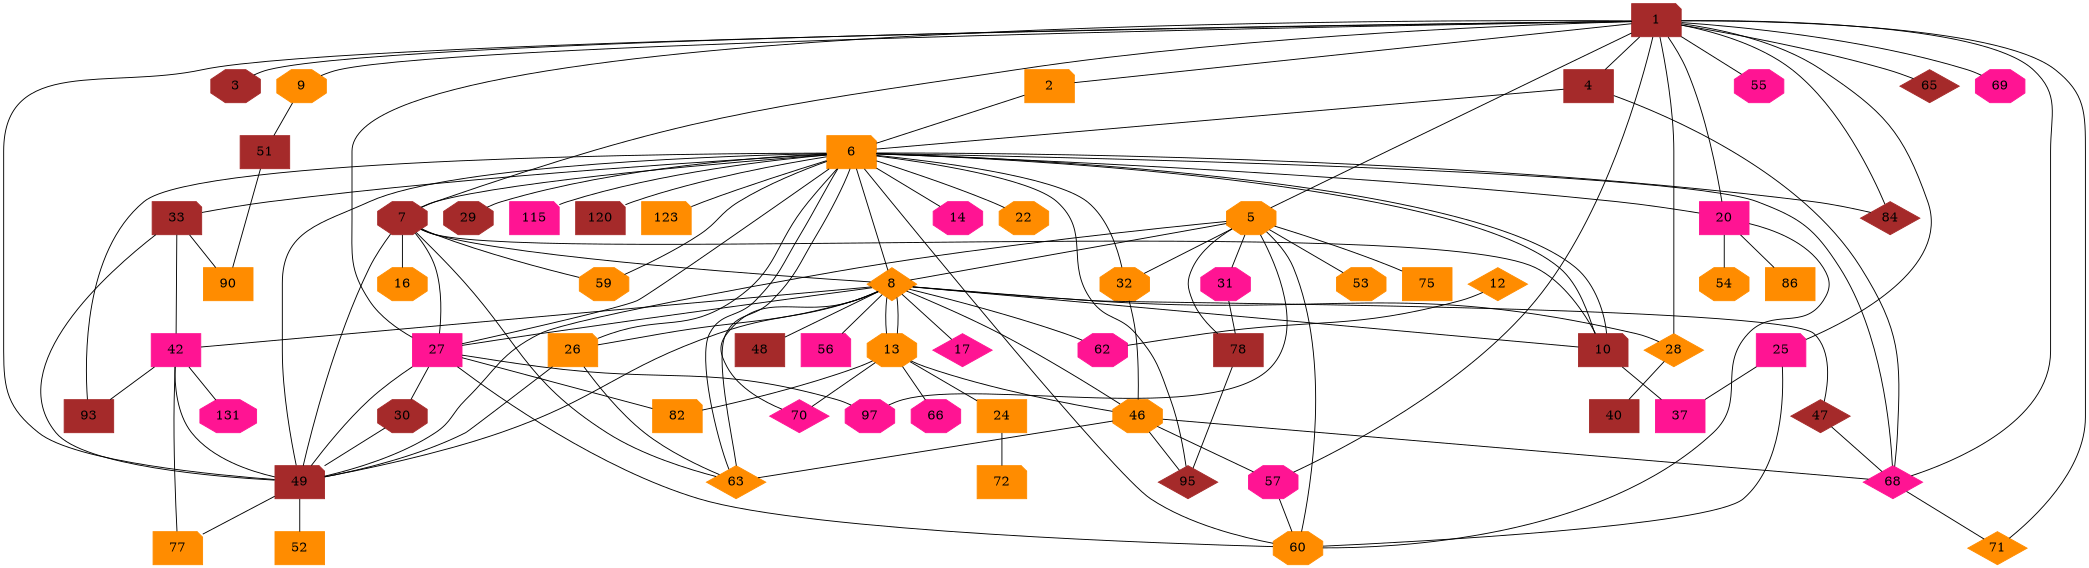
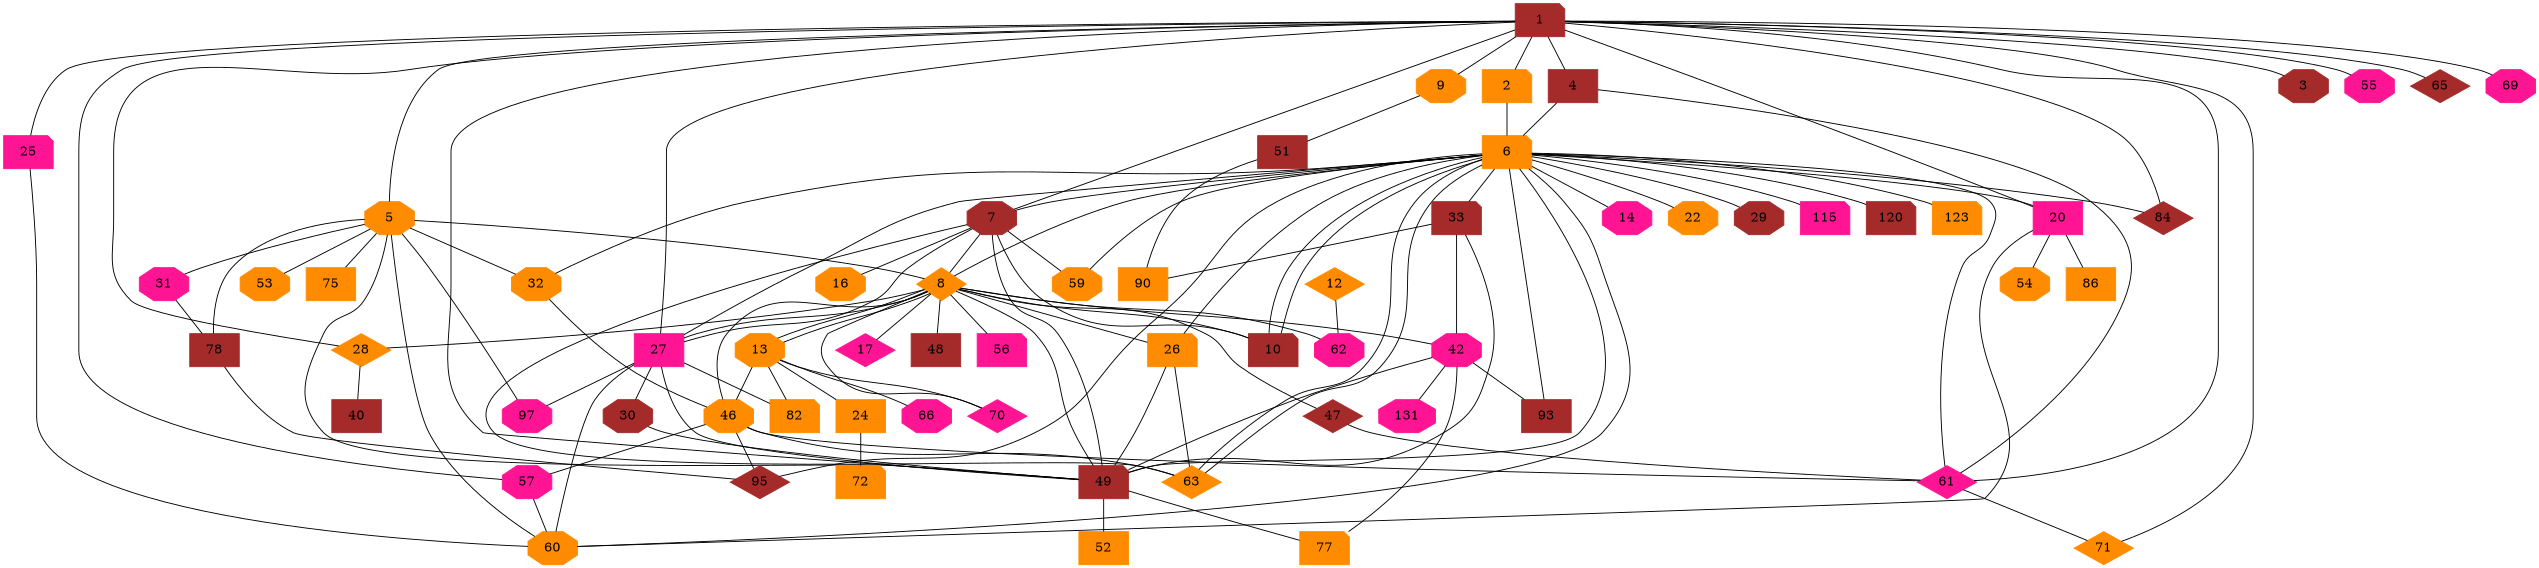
(176, 350) -> (1457, 350)
(1680, 416) -> none
(1893, 482) -> (1947, 482)
